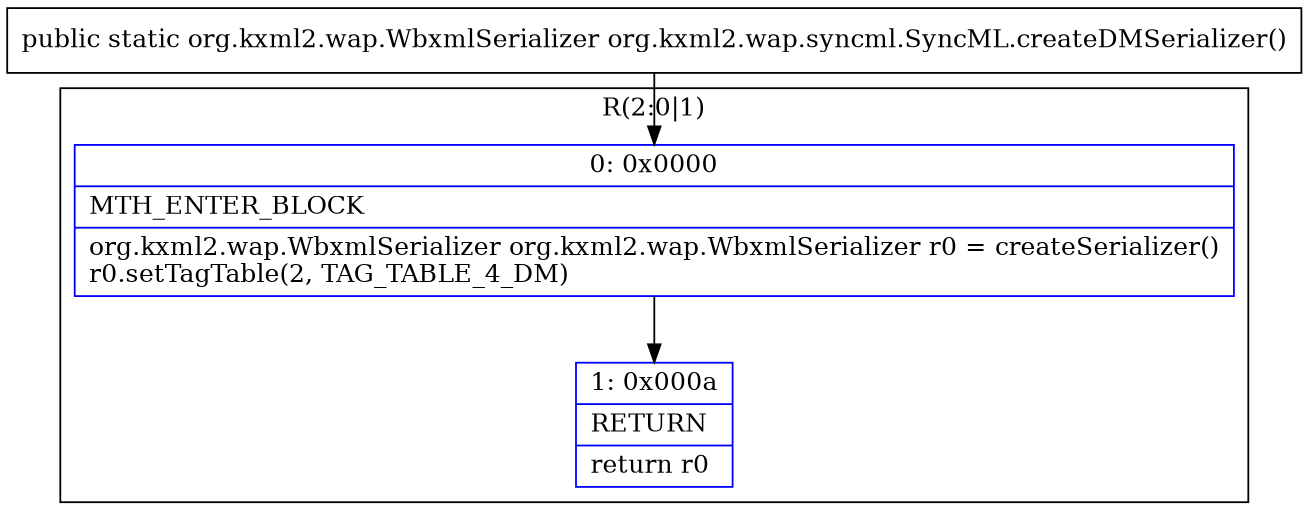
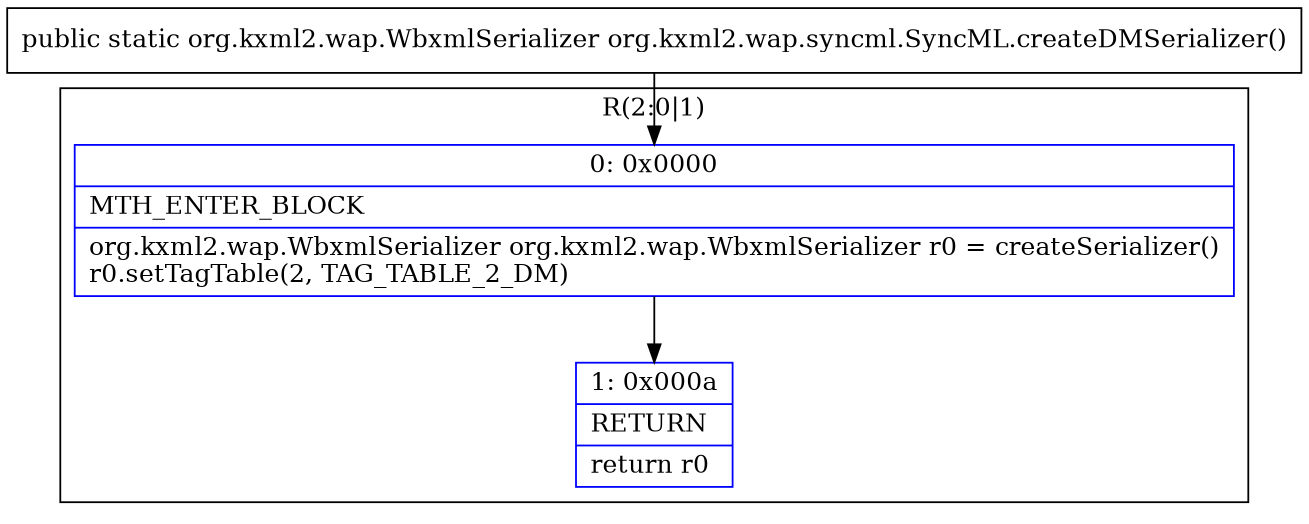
(329, 274) -> (329, 274)
